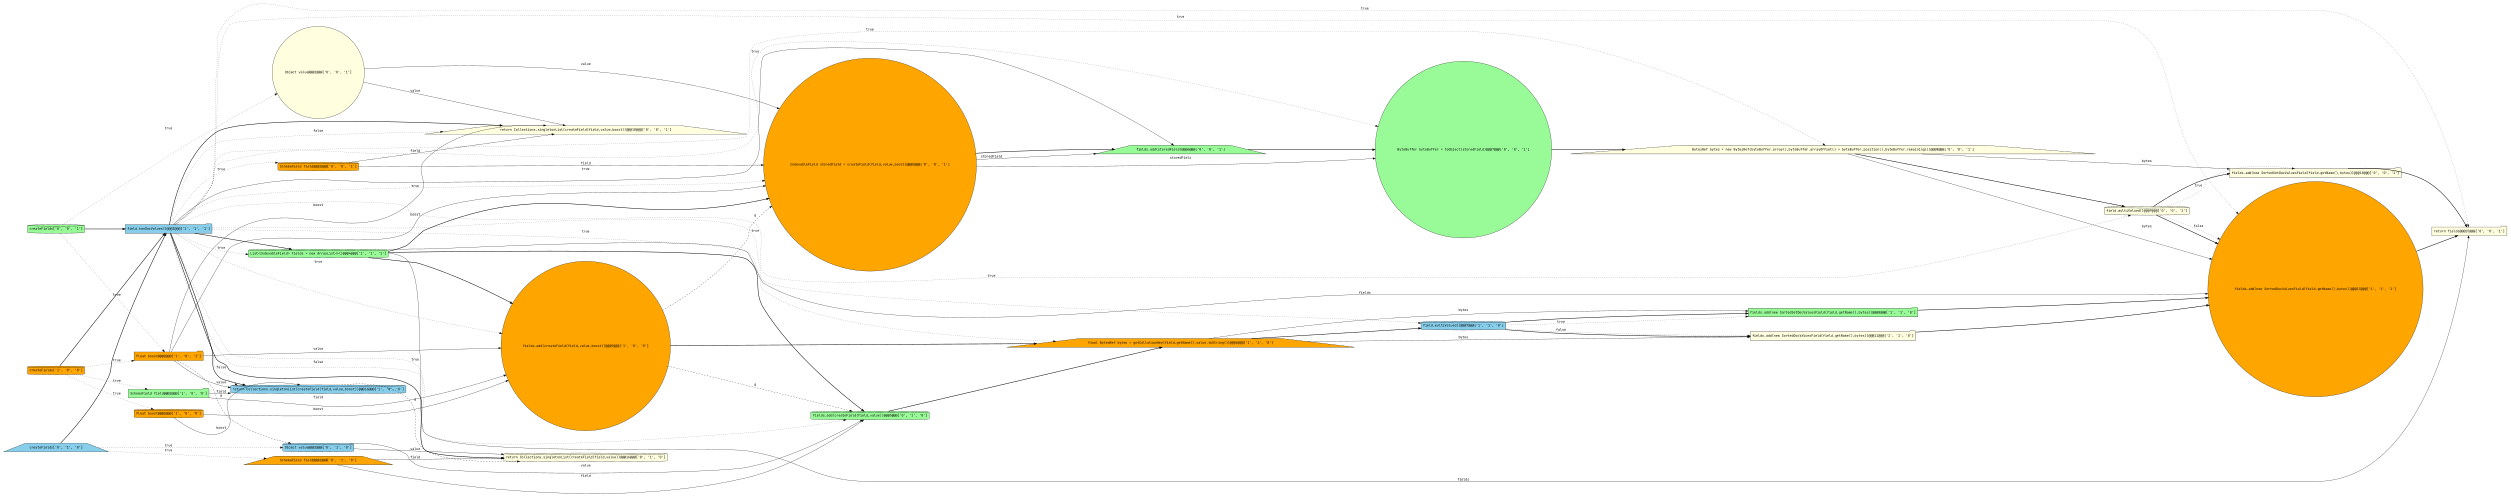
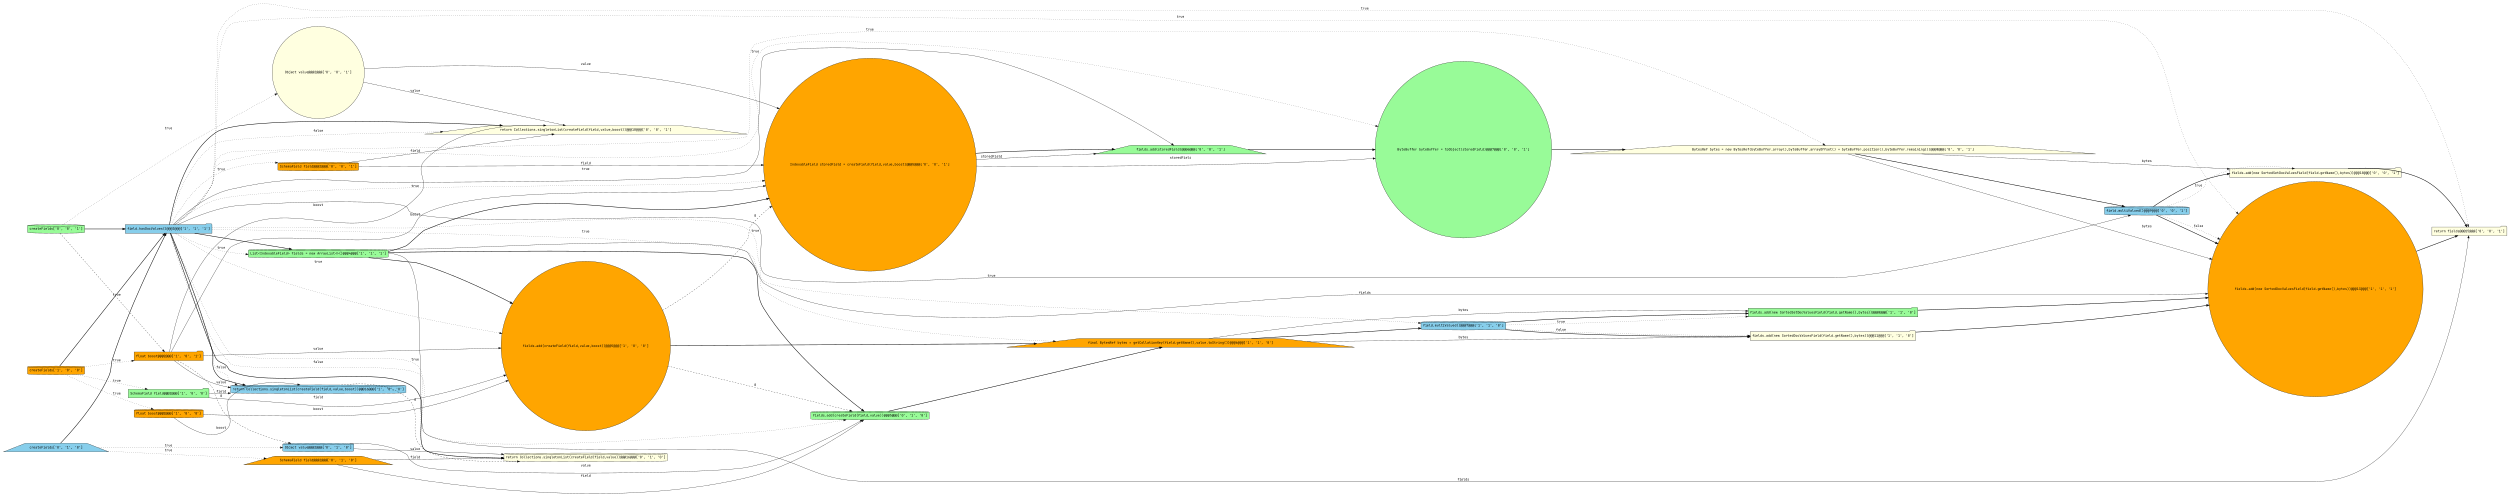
(2147, 211) -> (2147, 211)
(1130, 278) -> (1130, 278)
(112, 292) -> (112, 292)
